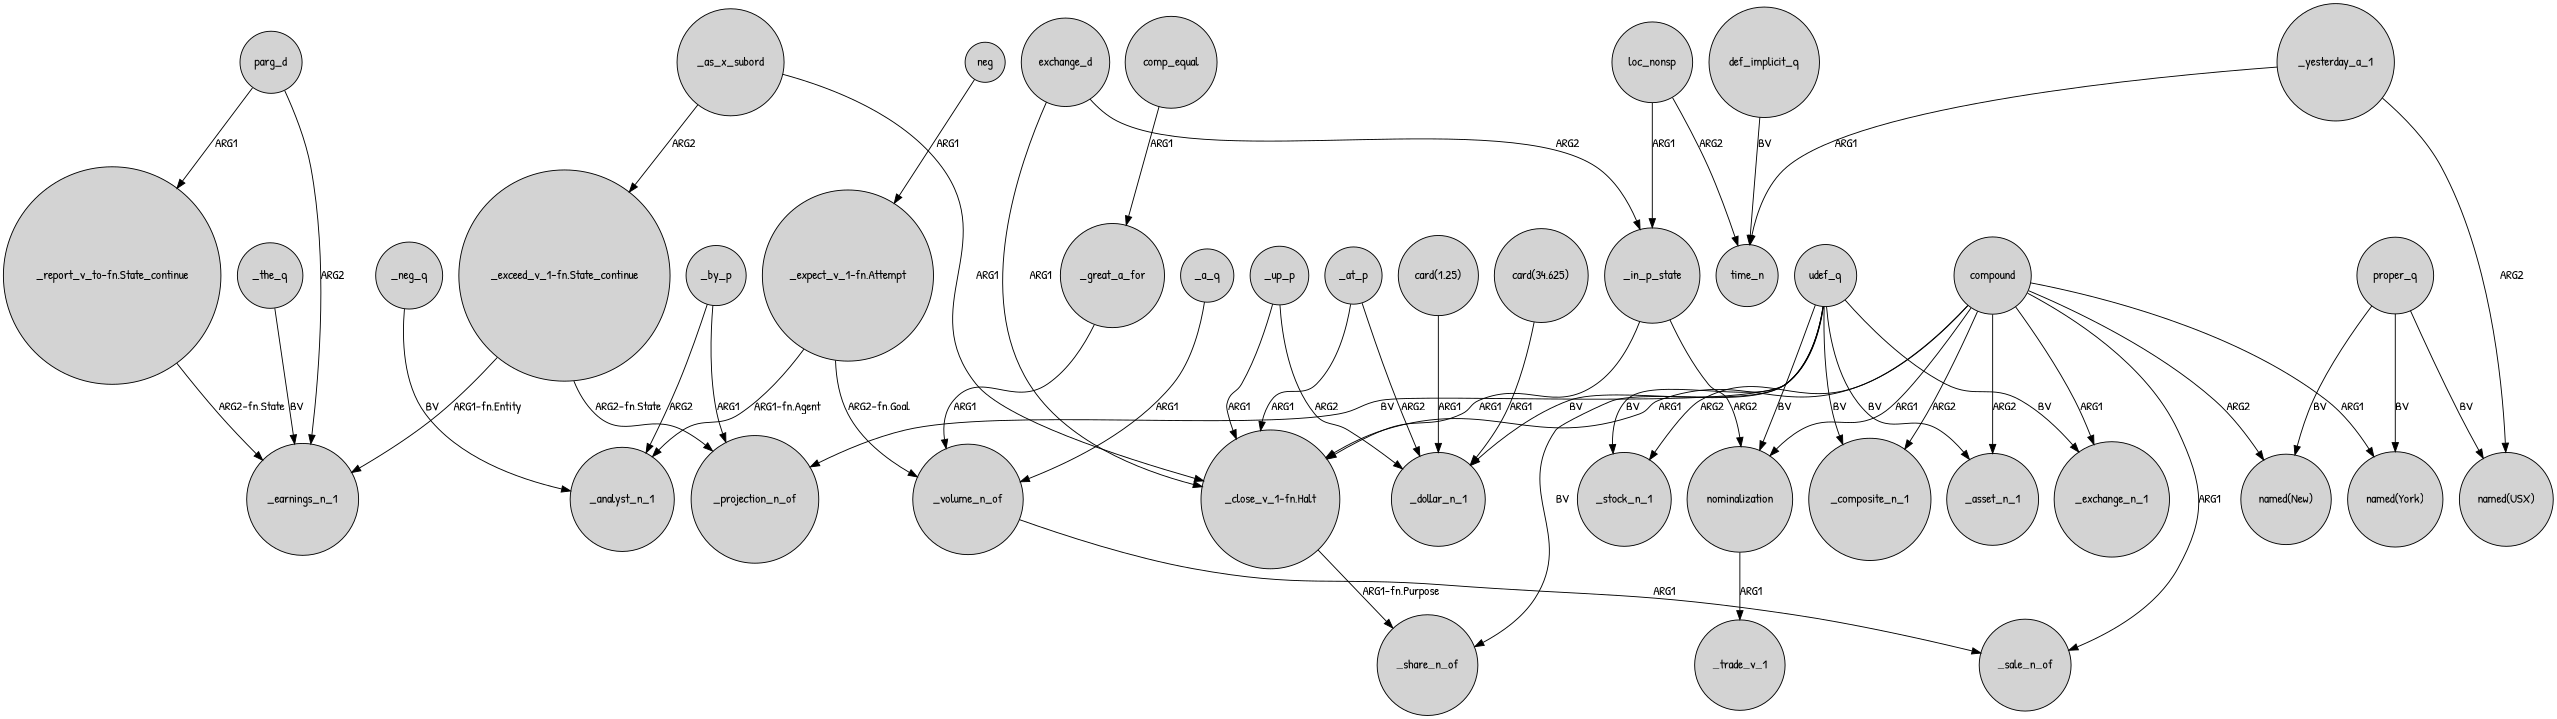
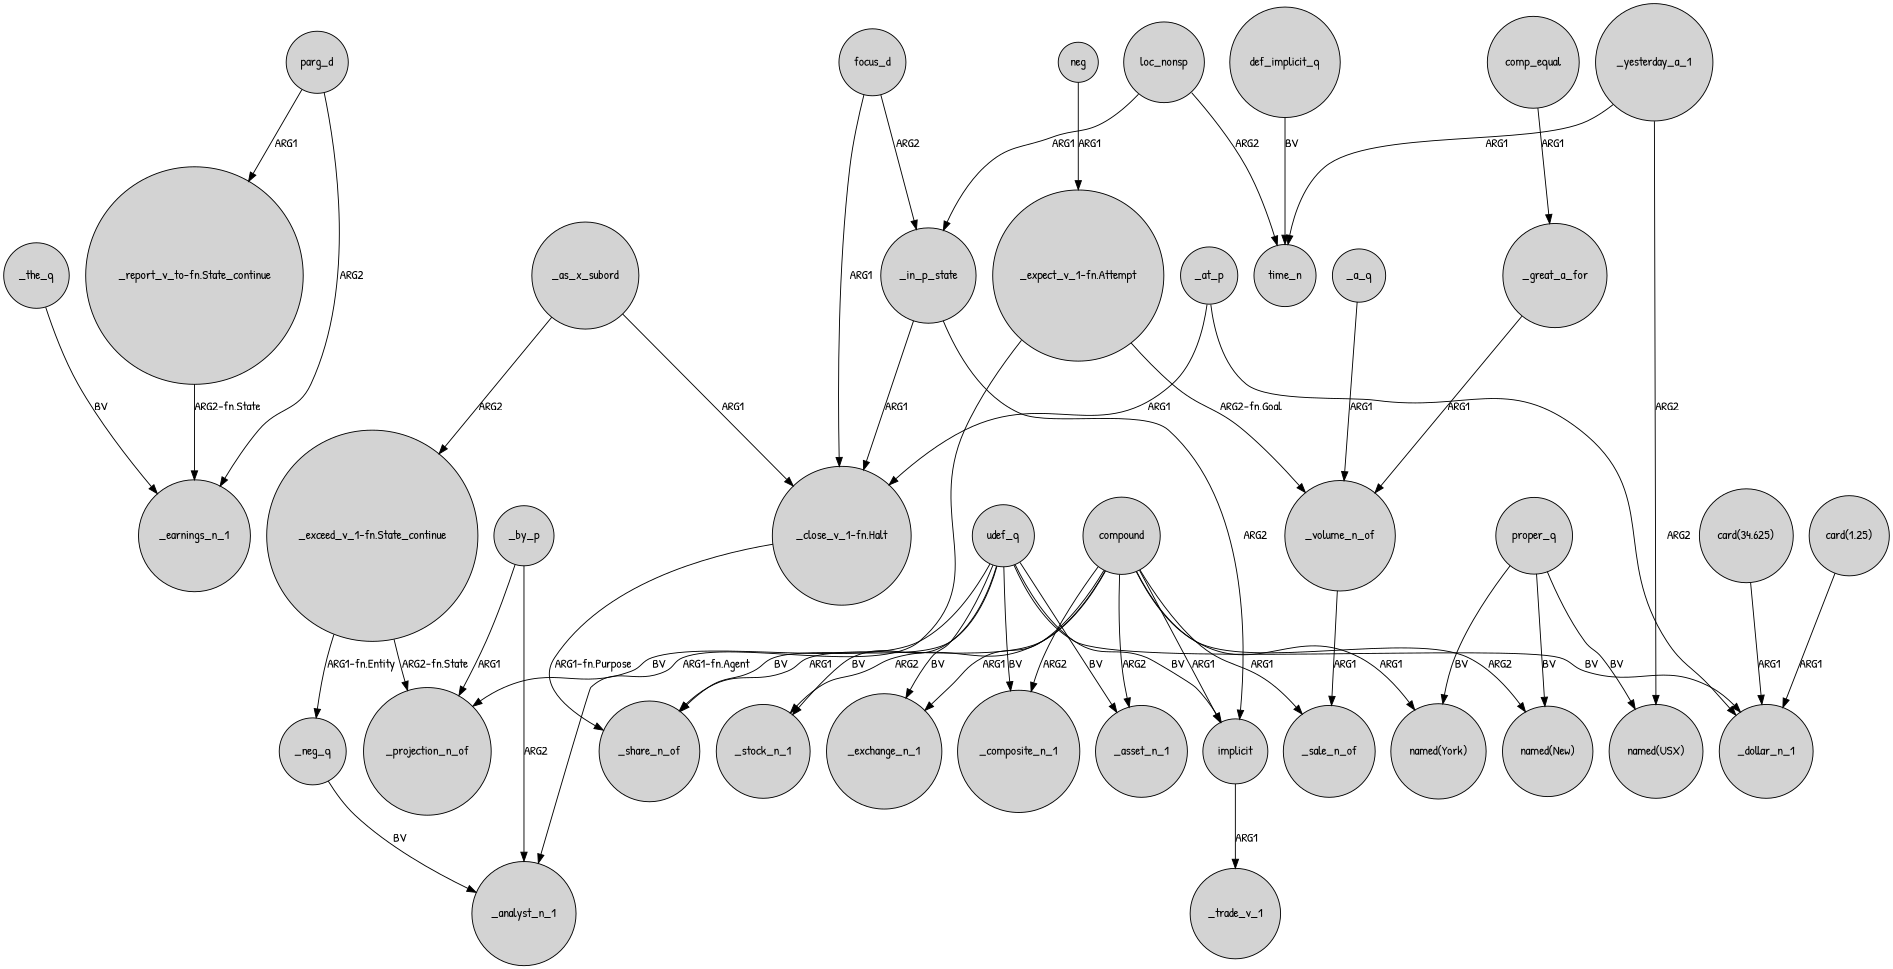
(1065, 62) -> (872, 62)
(1279, 276) -> none
(1646, 410) -> (803, 661)
(437, 416) -> (324, 671)
(1740, 499) -> (1235, 751)
